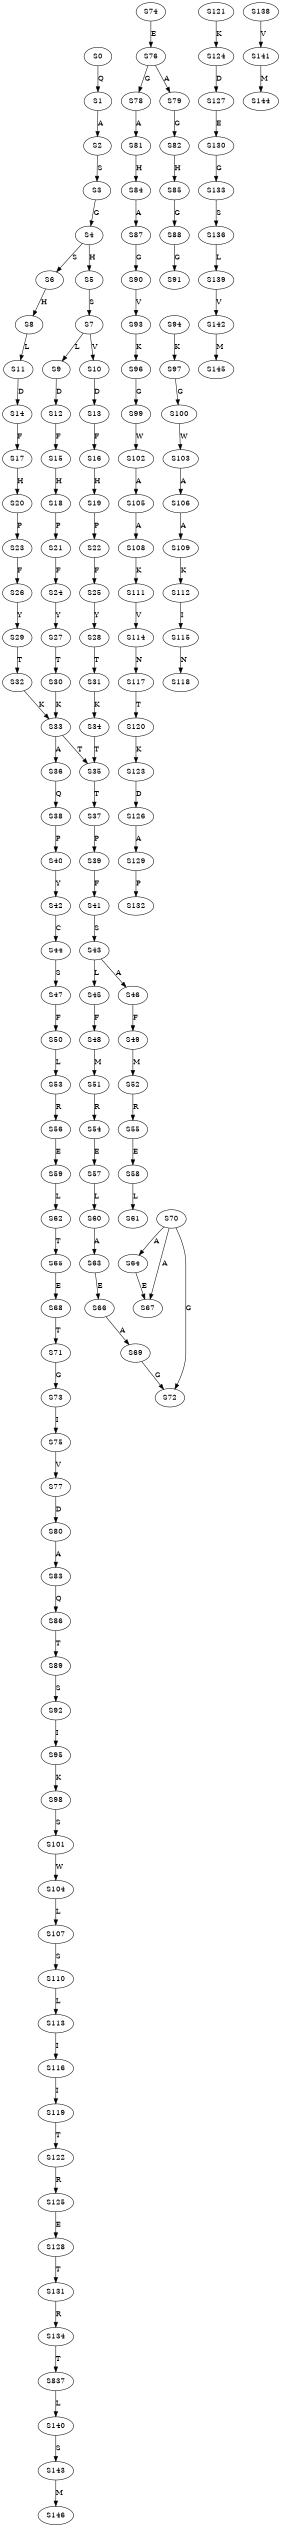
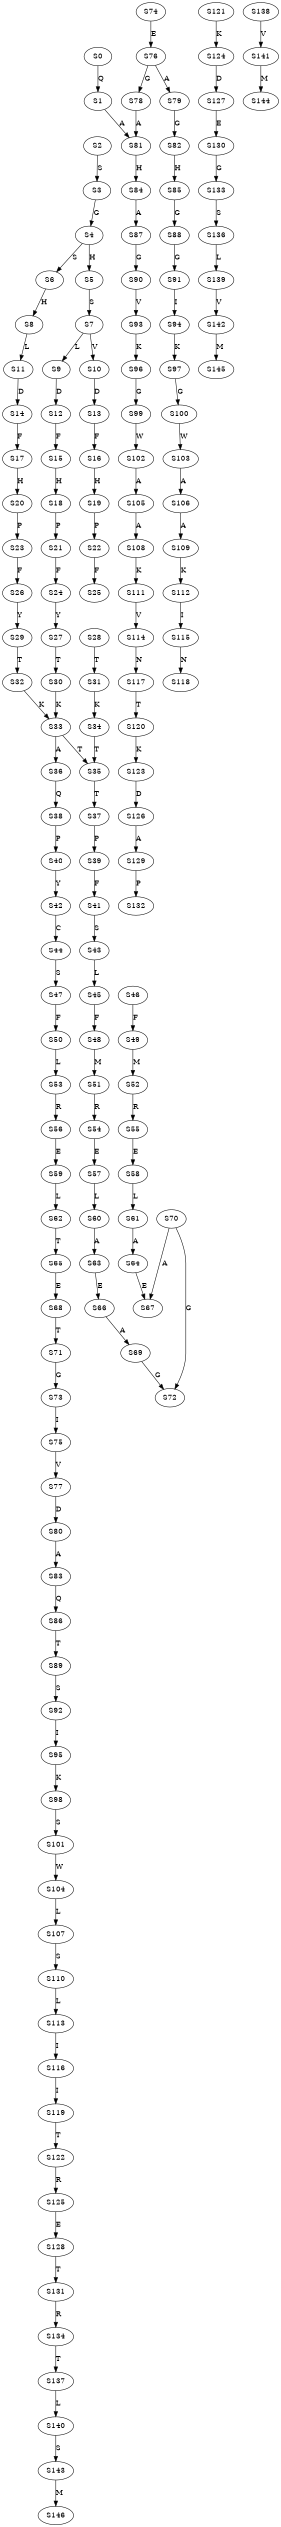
(98, 121) -> (115, 122)
none -> (175, 300)
(94, 613) -> none
(112, 971) -> none
(153, 1239) -> (133, 1239)
(56, 2381) -> (56, 2381)
